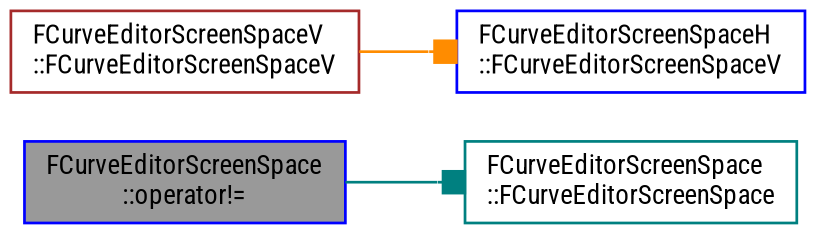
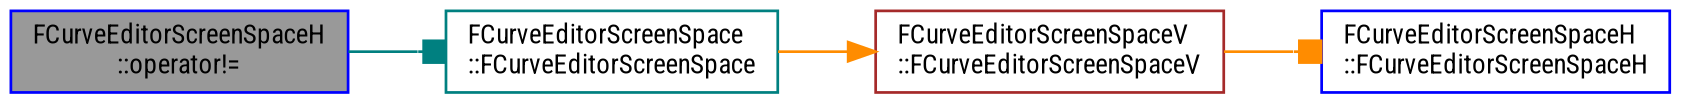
(631, 52) -> (1496, 52)
none -> (813, 52)
(185, 182) -> (179, 52)
